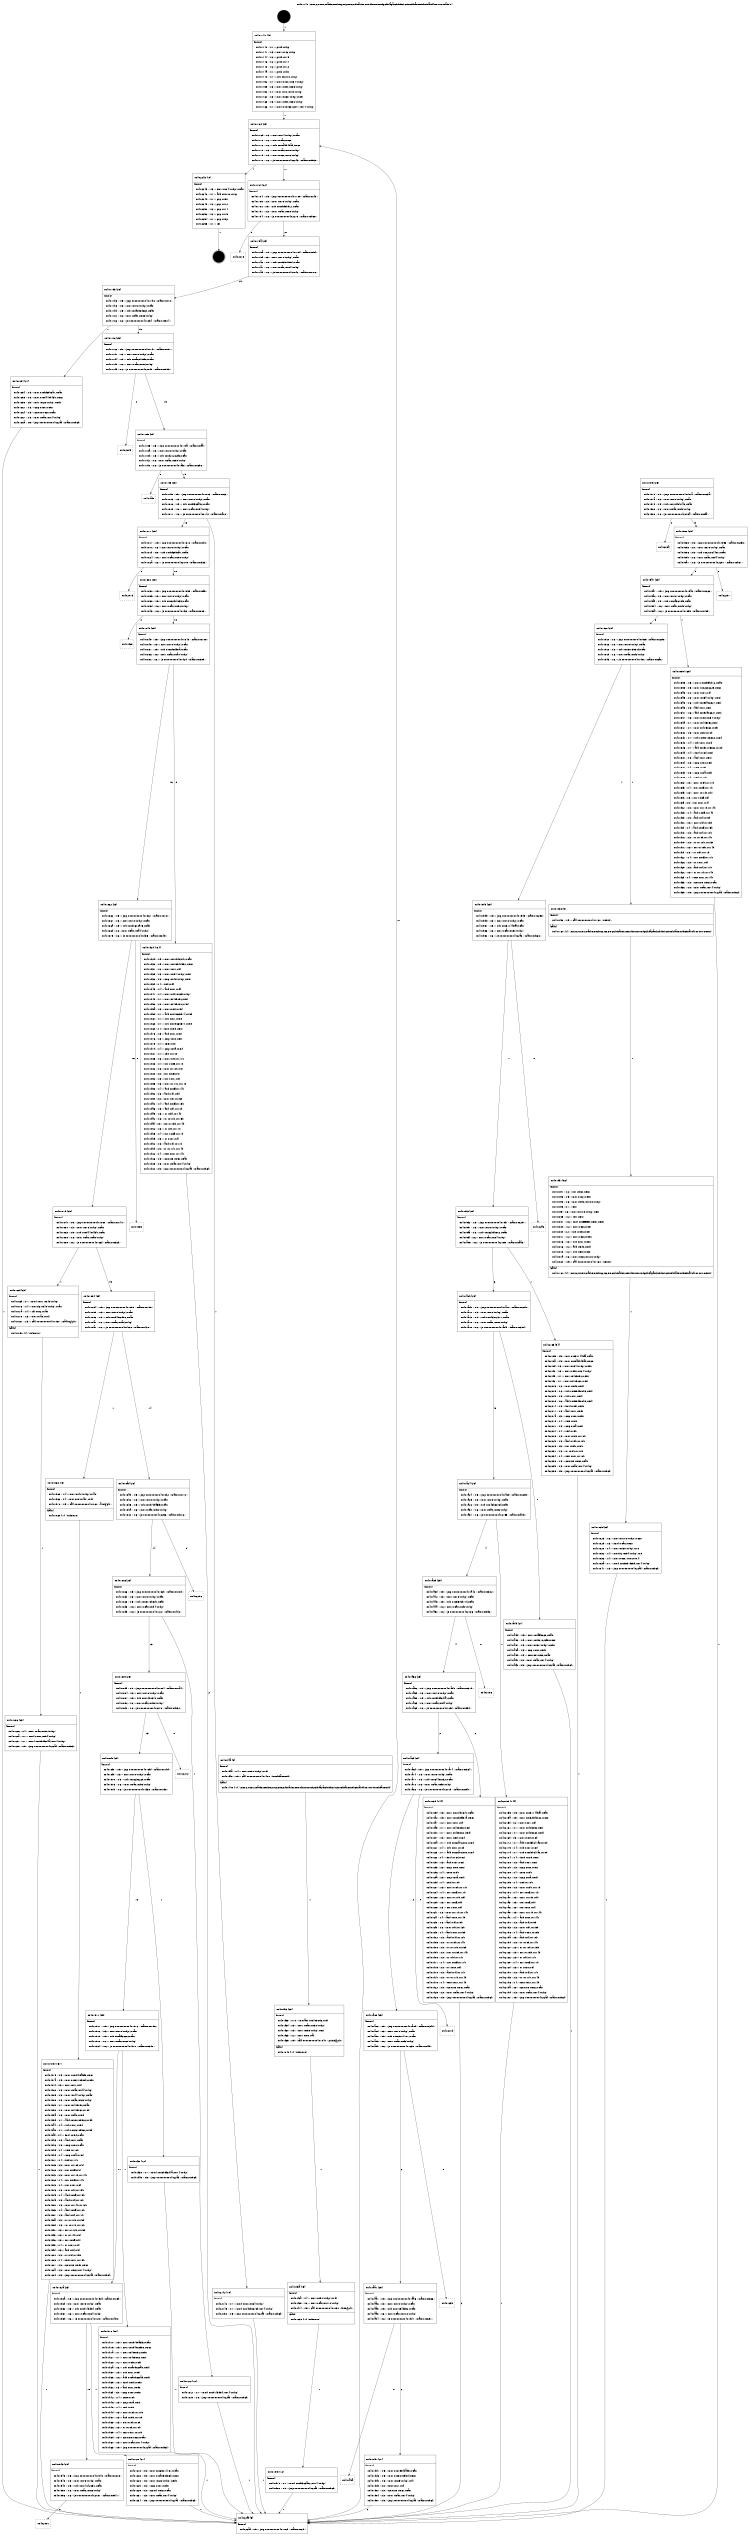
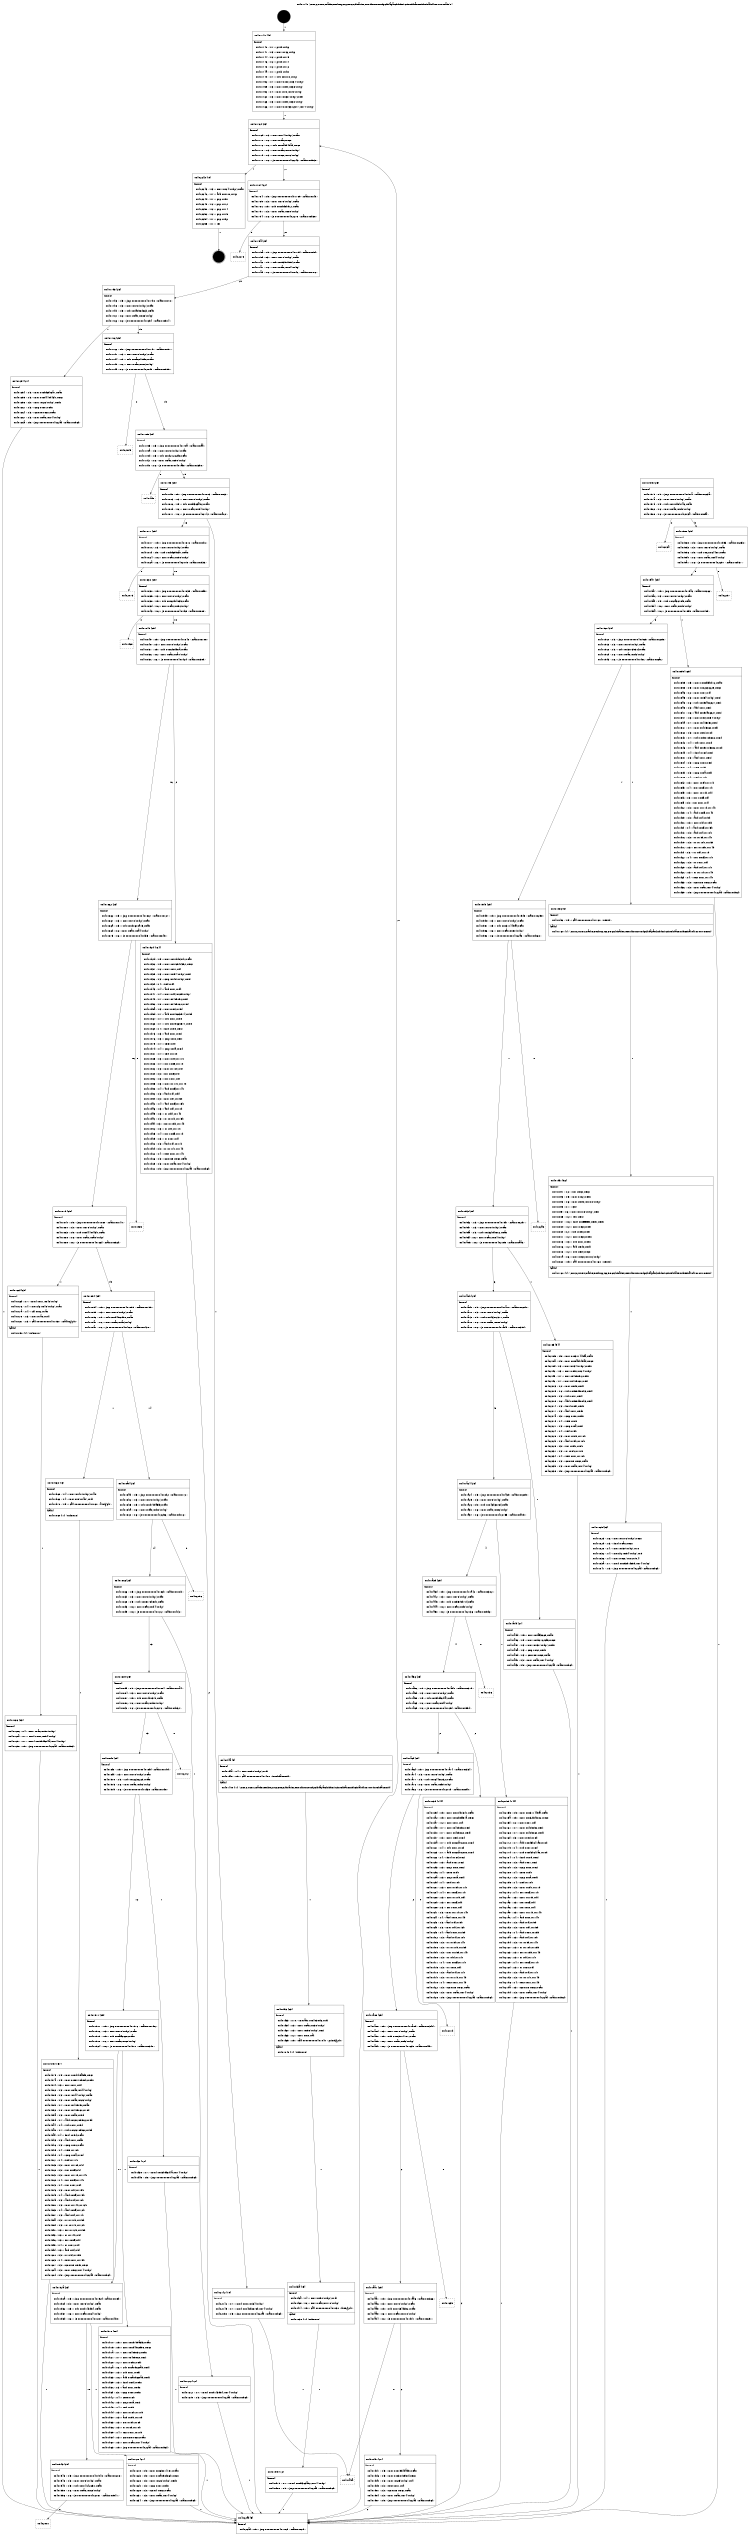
(257, 2416) -> (278, 2417)
